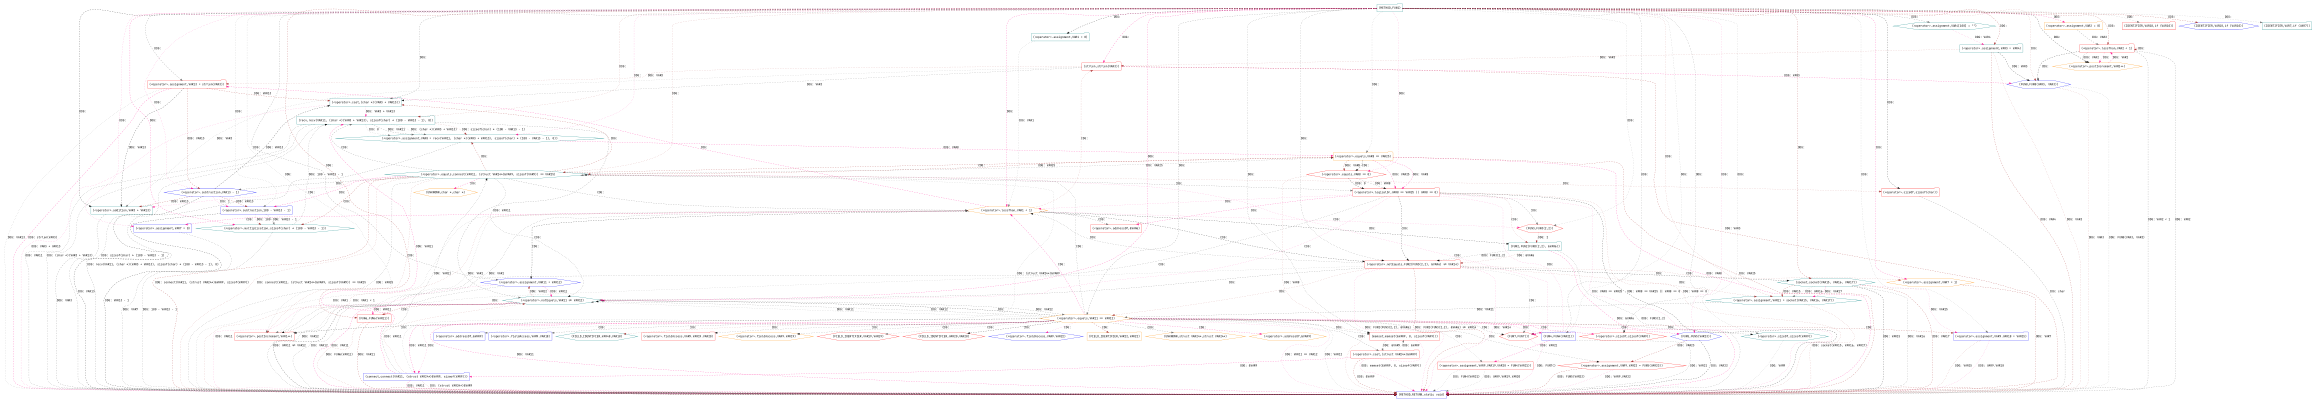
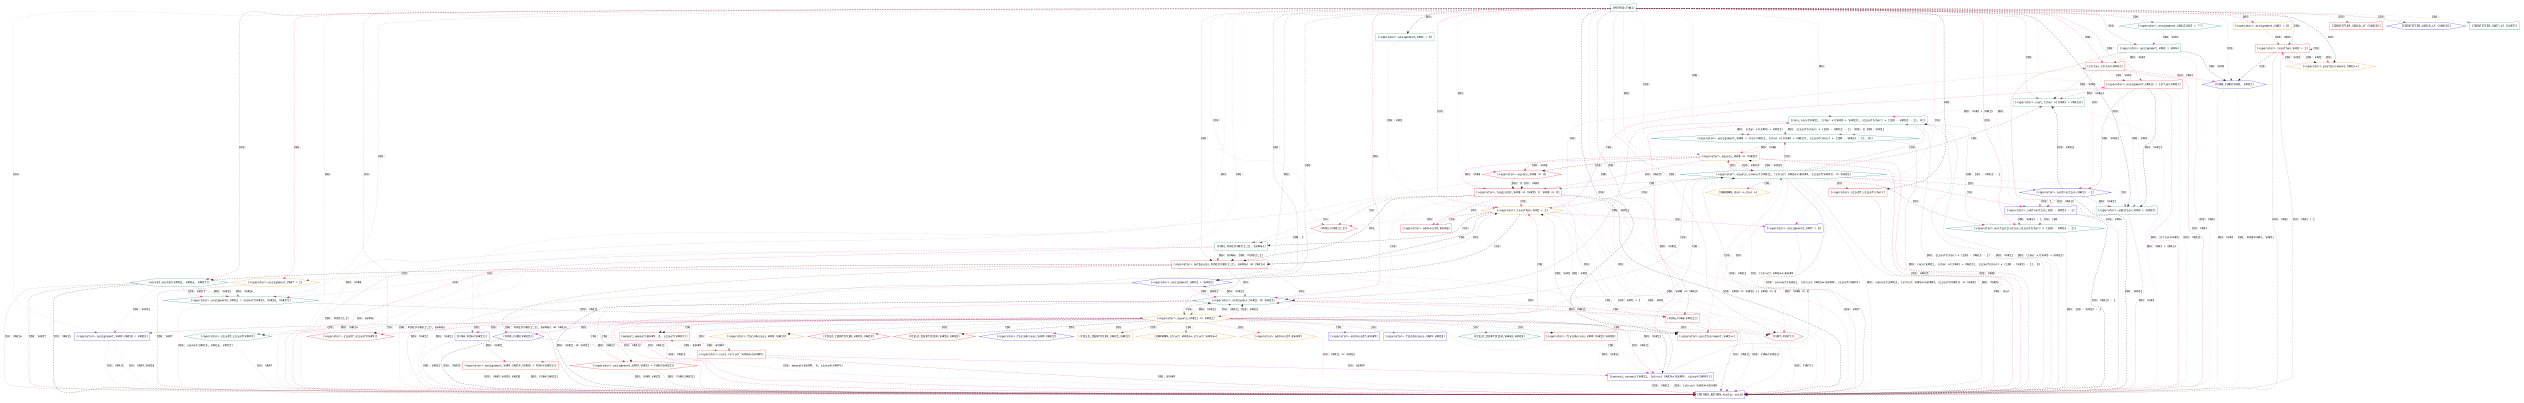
none -> (1631, 216)
